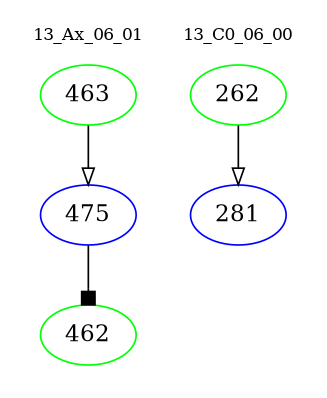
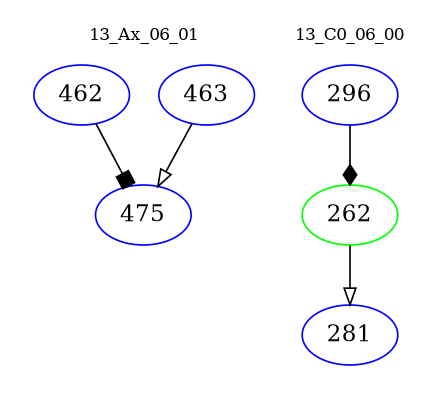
(88, 95) -> (207, 95)
none -> (350, 95)
(88, 267) -> (108, 147)
(88, 335) -> (82, 95)
